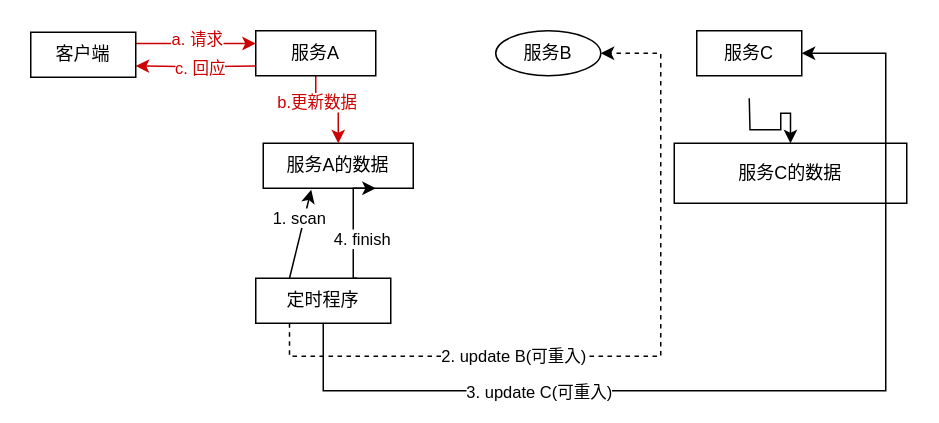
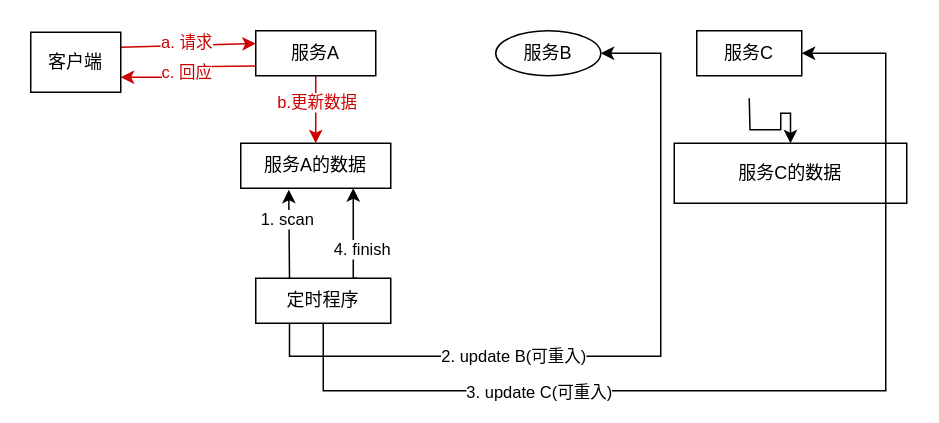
(83, 55) -> (76, 62)
(338, 166) -> (316, 166)
(661, 219) -> (661, 219)
